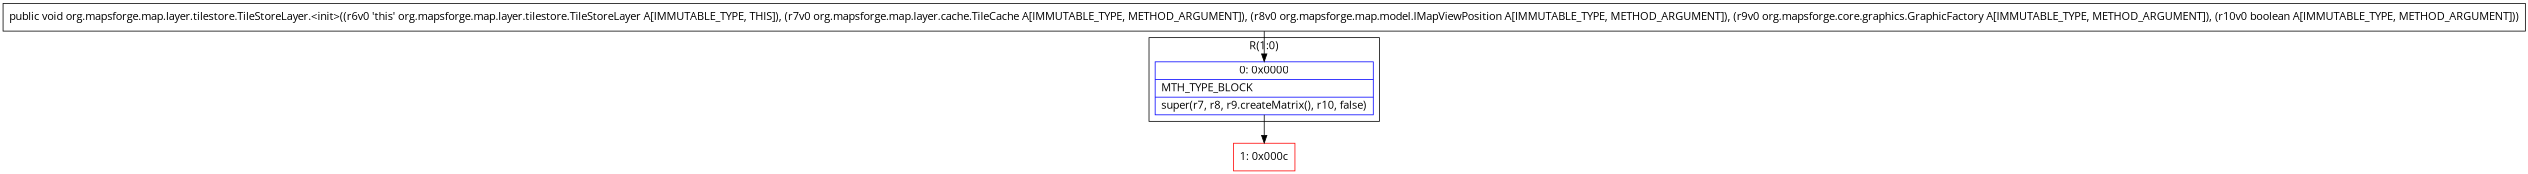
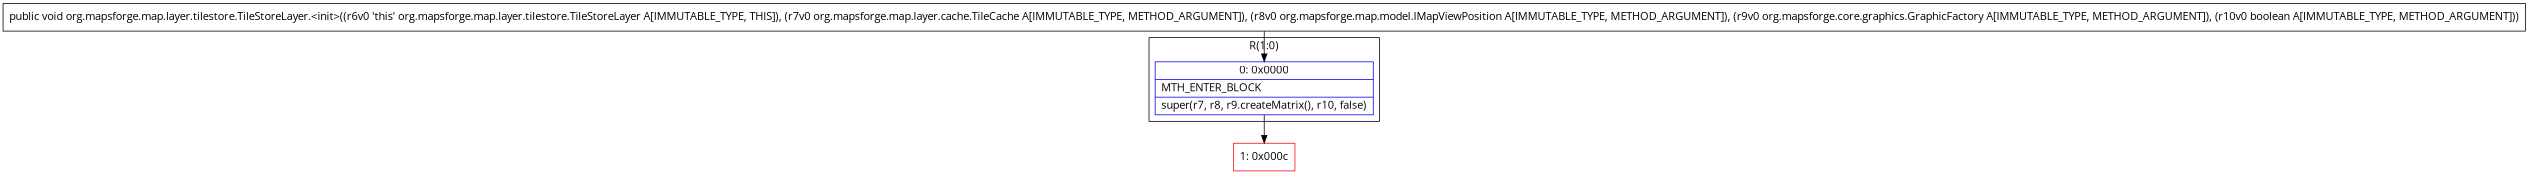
(1207, 88) -> (1211, 88)
